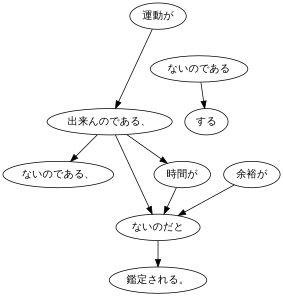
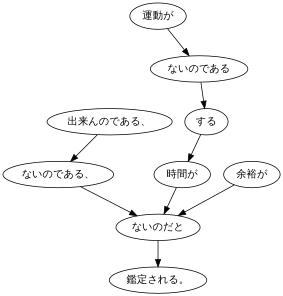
(135, 65) -> (176, 39)
(144, 147) -> (196, 145)
(132, 171) -> (105, 199)
